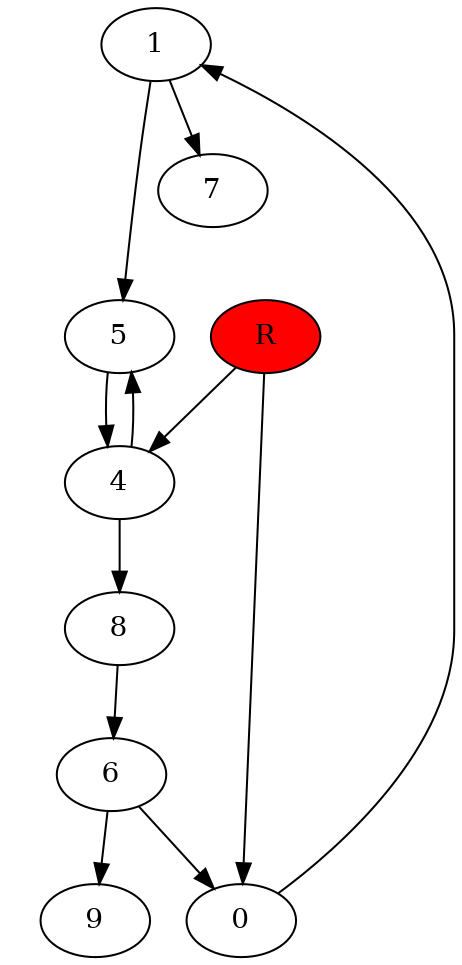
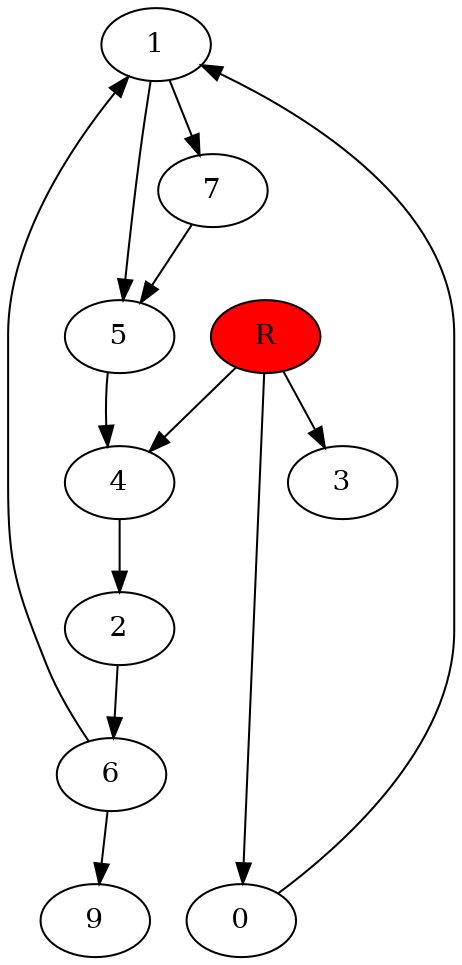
(133, 420) -> (172, 255)
none -> (343, 483)
(120, 629) -> (120, 629)
(170, 840) -> (8, 412)
